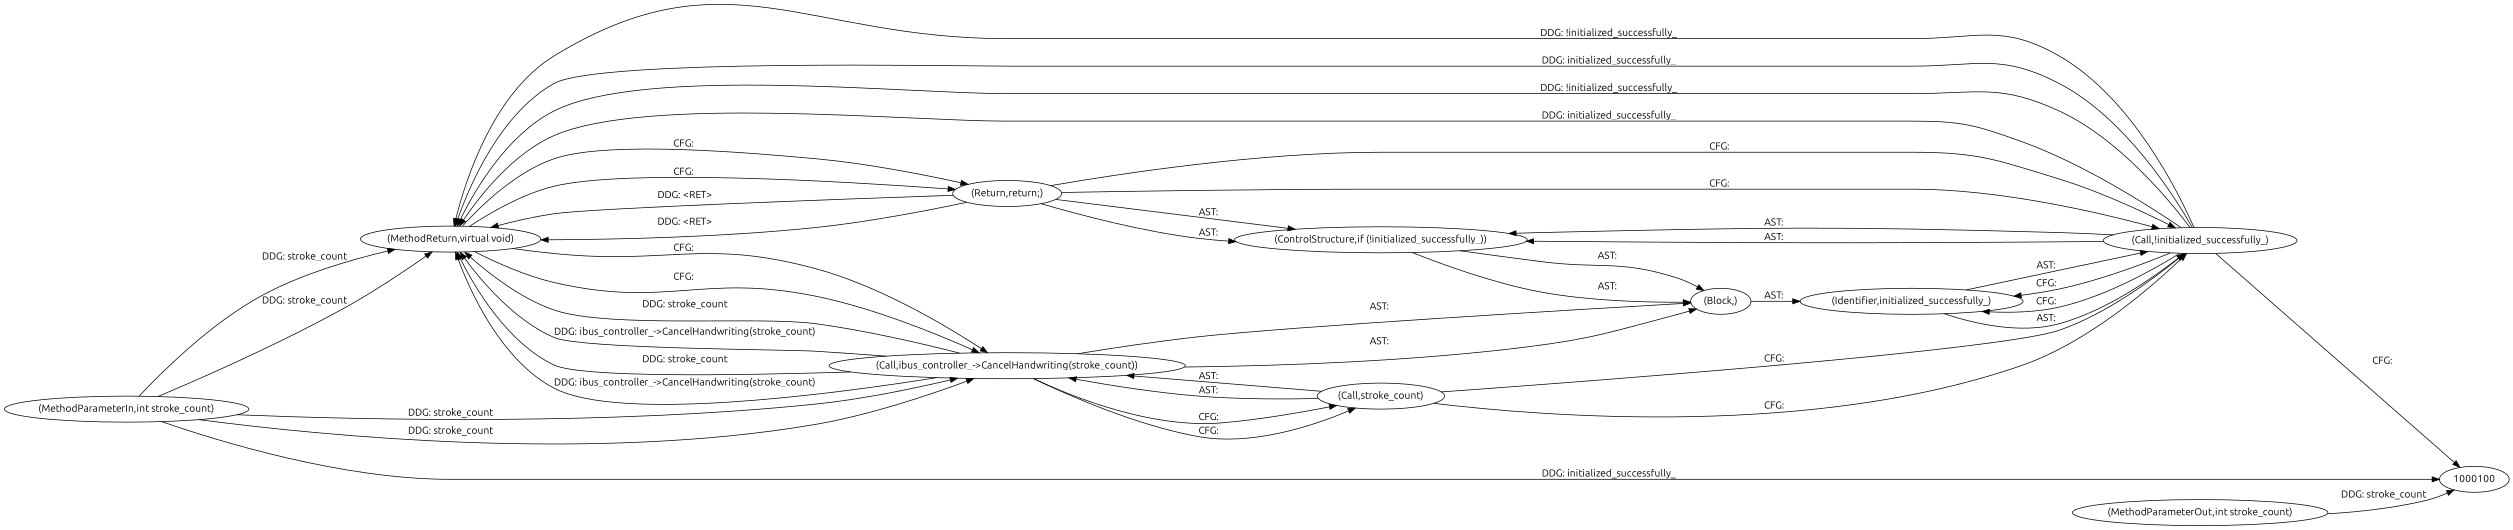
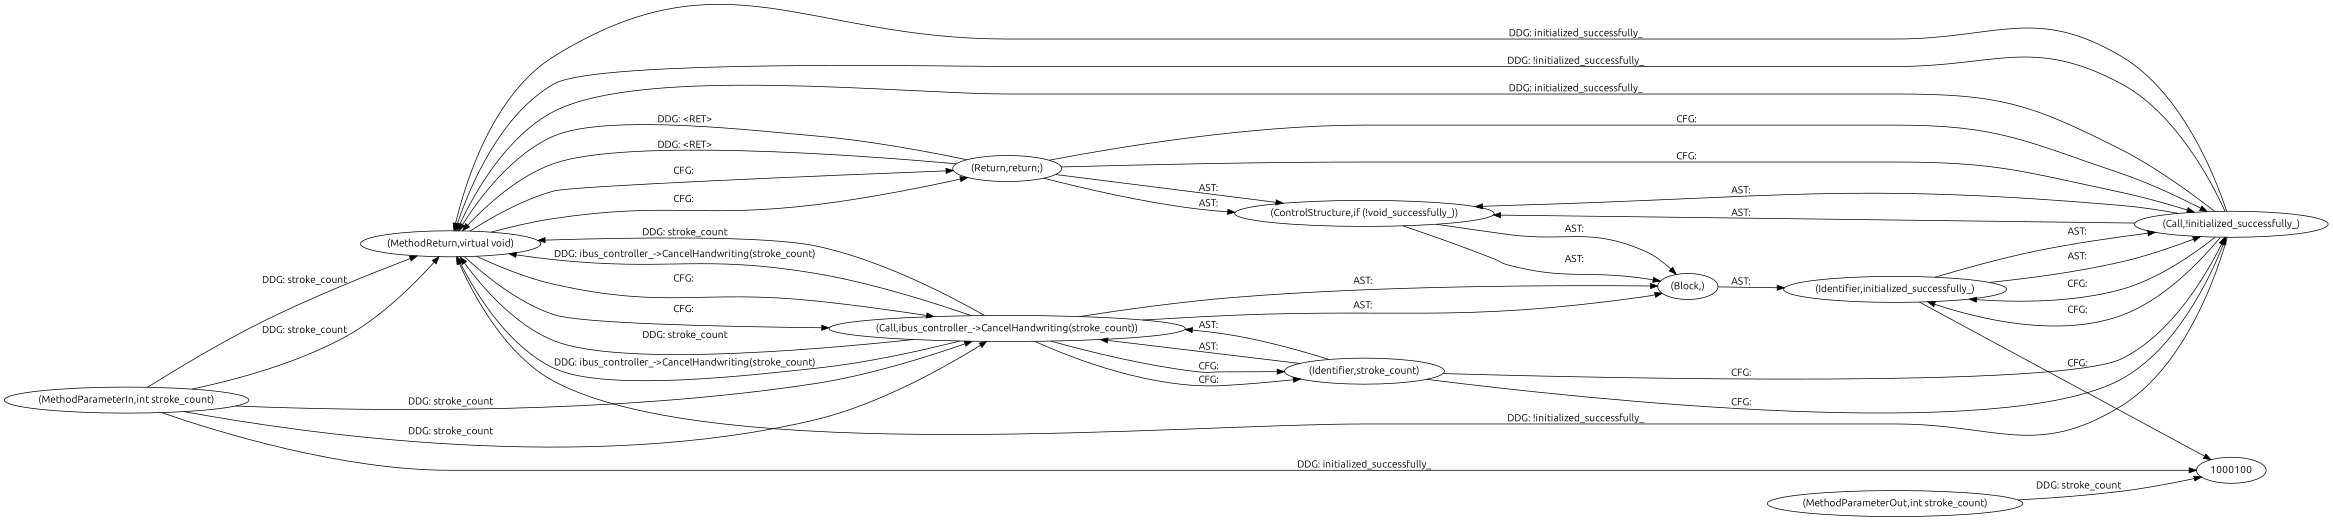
(1381, 240) -> (1364, 213)
(2335, 358) -> (2062, 379)
(1381, 396) -> (1364, 371)
